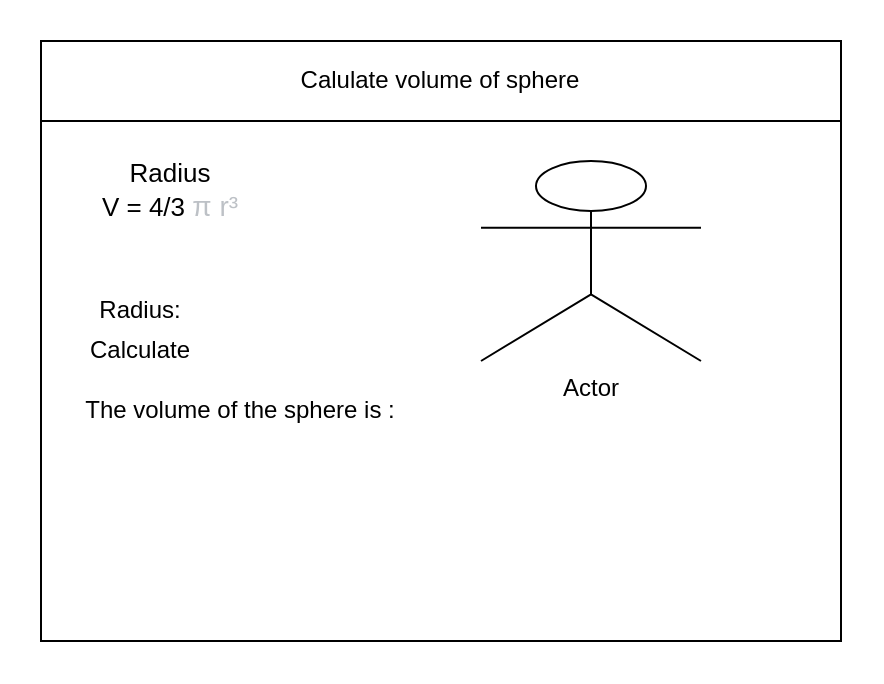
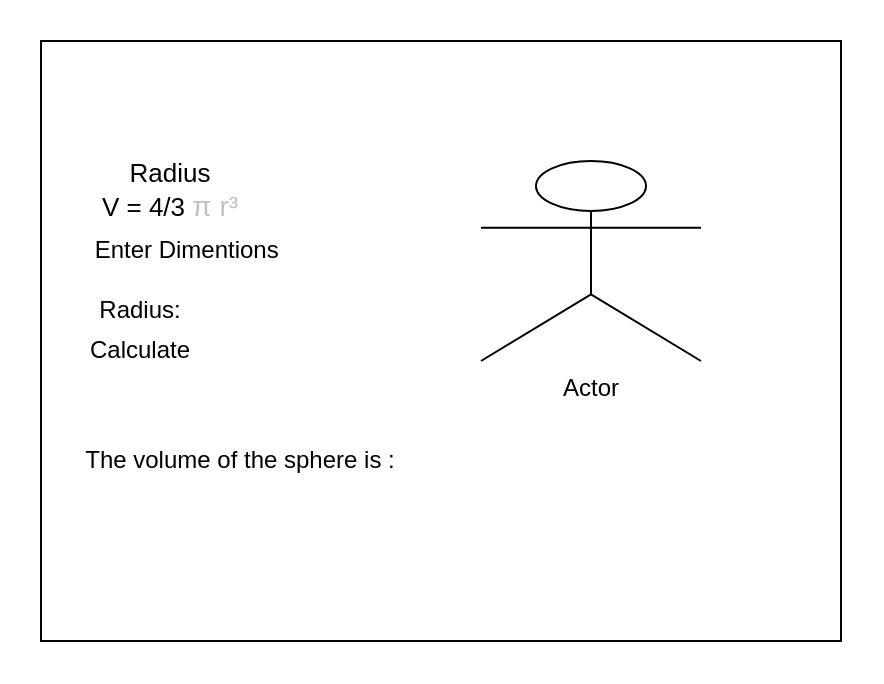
(441, 81) -> none
none -> (191, 251)
(241, 411) -> (241, 461)
